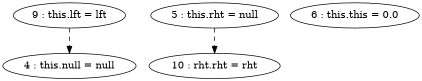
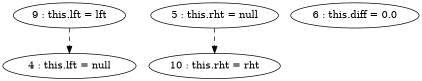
(355, 15) -> (355, 15)
(69, 66) -> (69, 66)
(215, 66) -> (215, 66)
